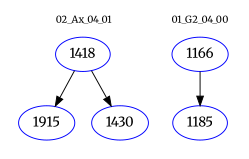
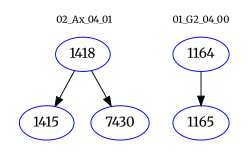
(200, 54) -> (201, 54)
(47, 123) -> (47, 123)
(120, 123) -> (120, 123)
(200, 123) -> (201, 123)
